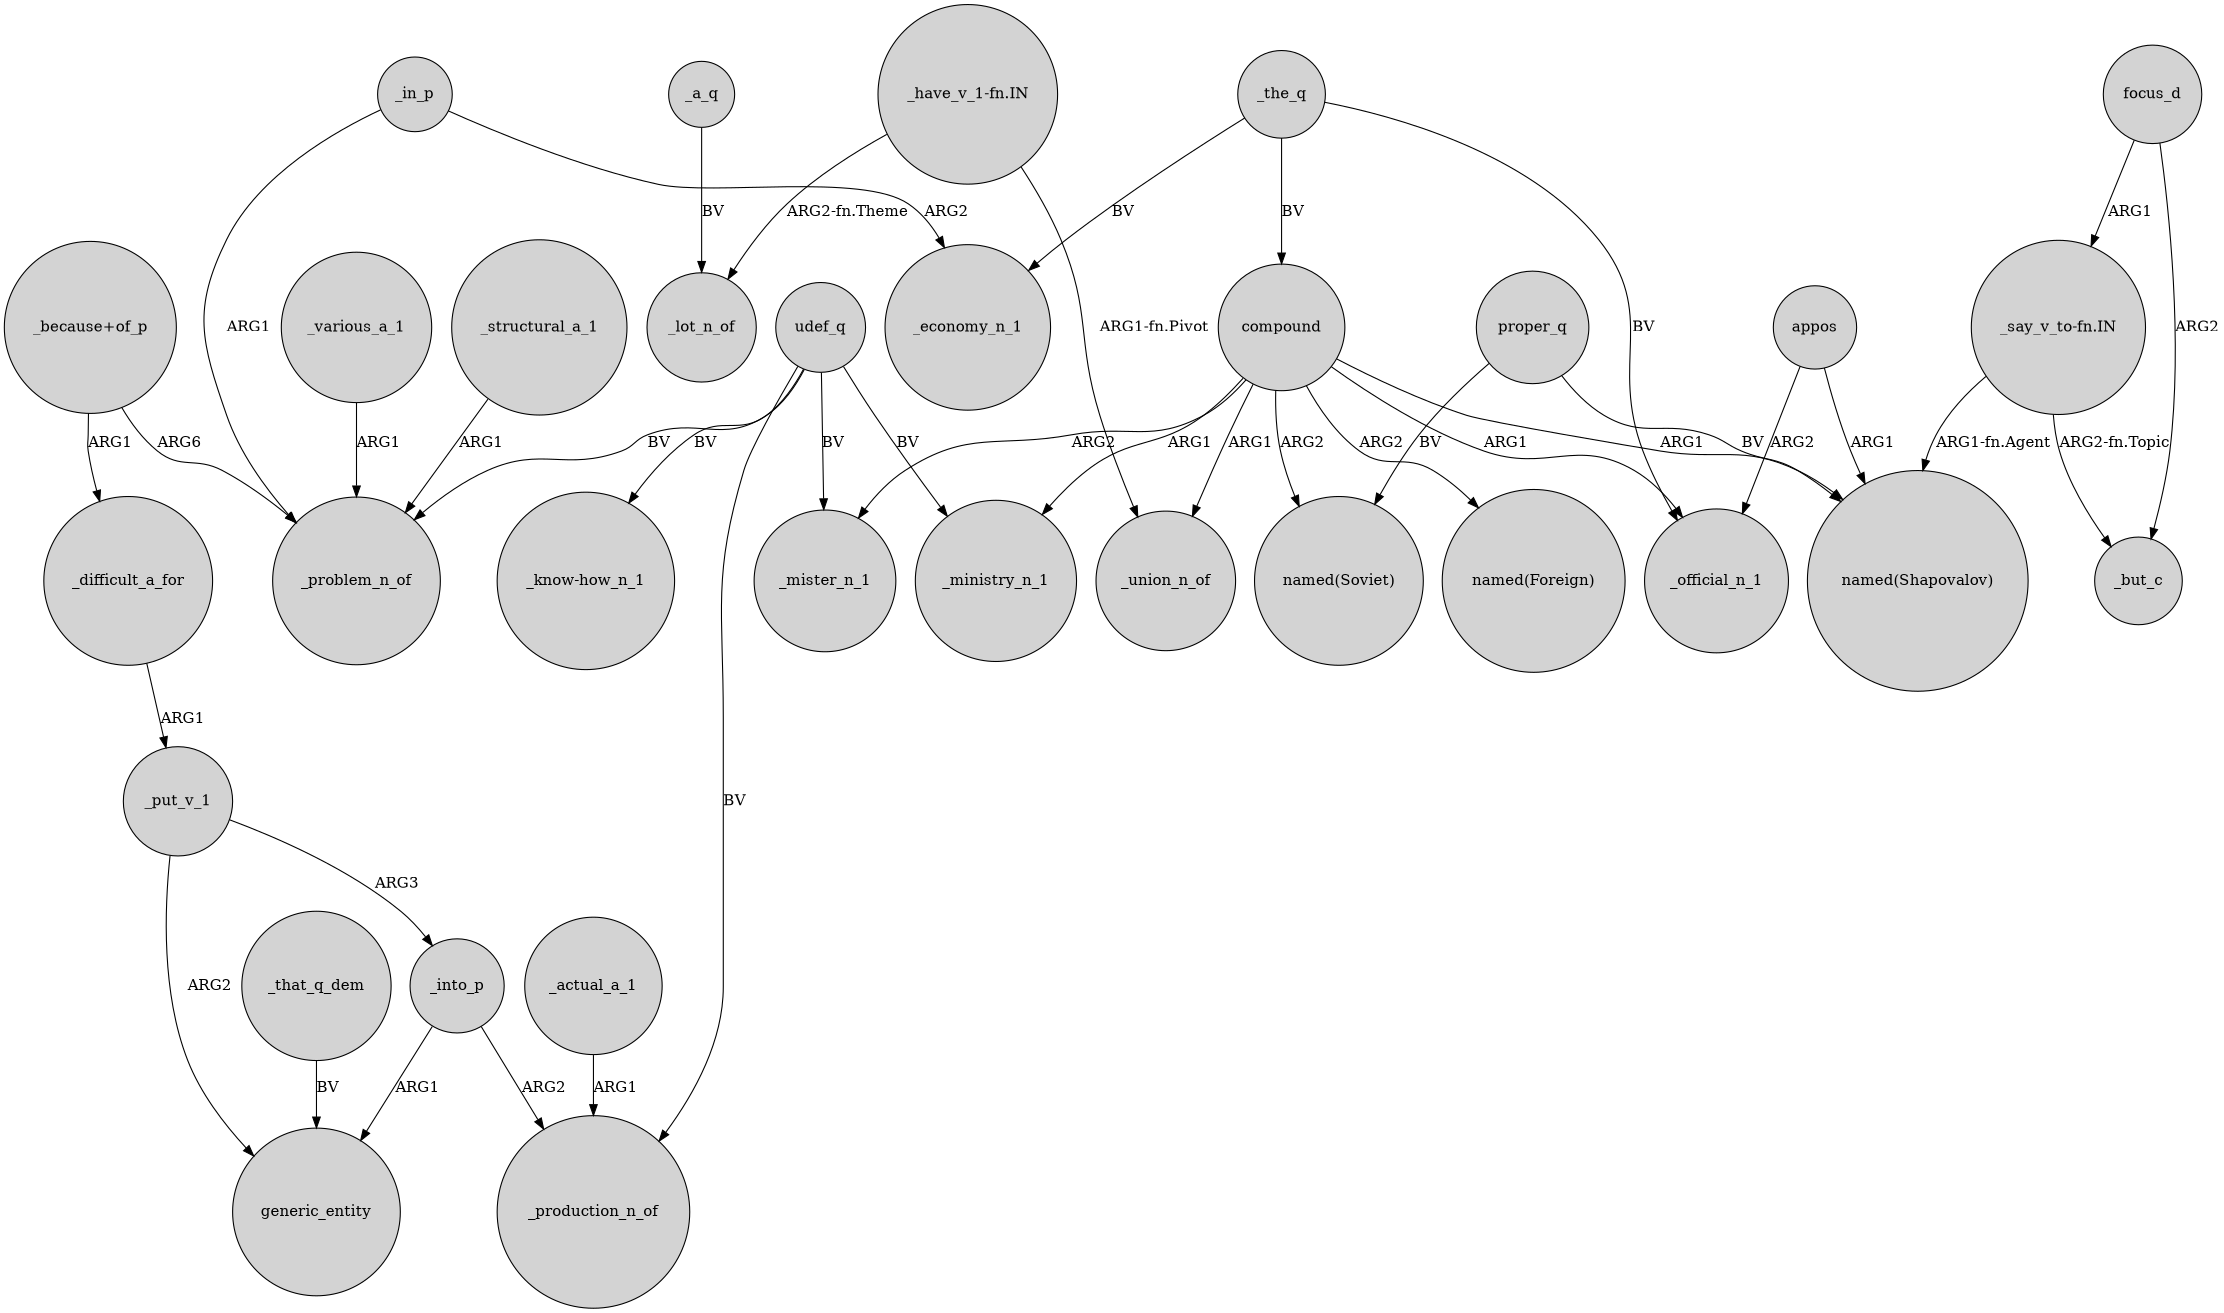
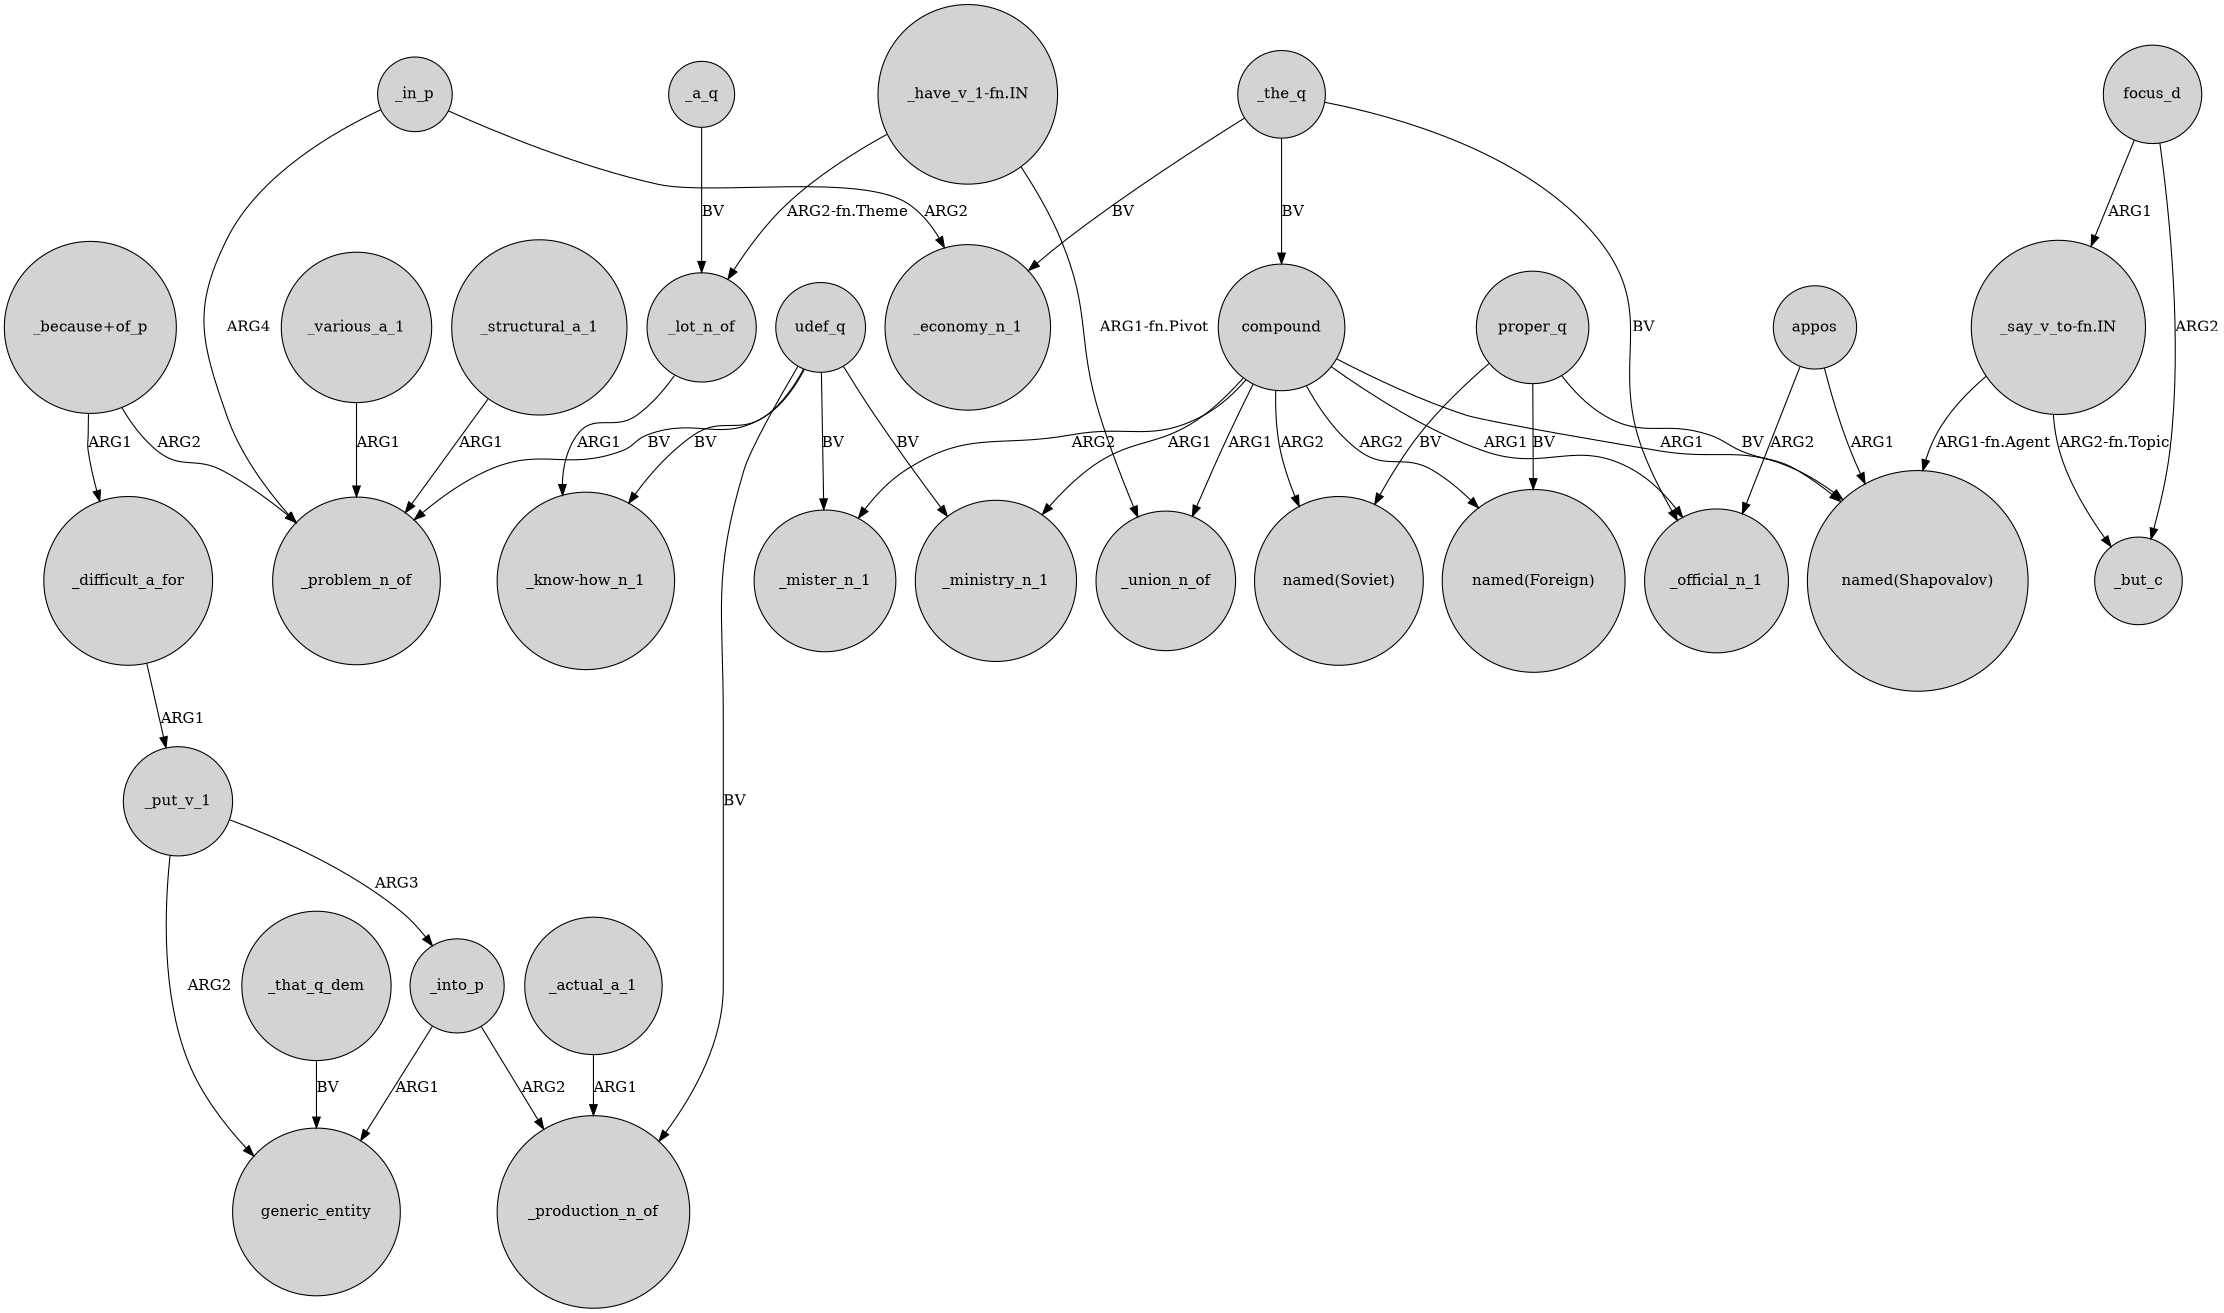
(249, 327) -> (249, 327)
none -> (607, 423)
none -> (1533, 436)
(180, 443) -> (180, 443)
